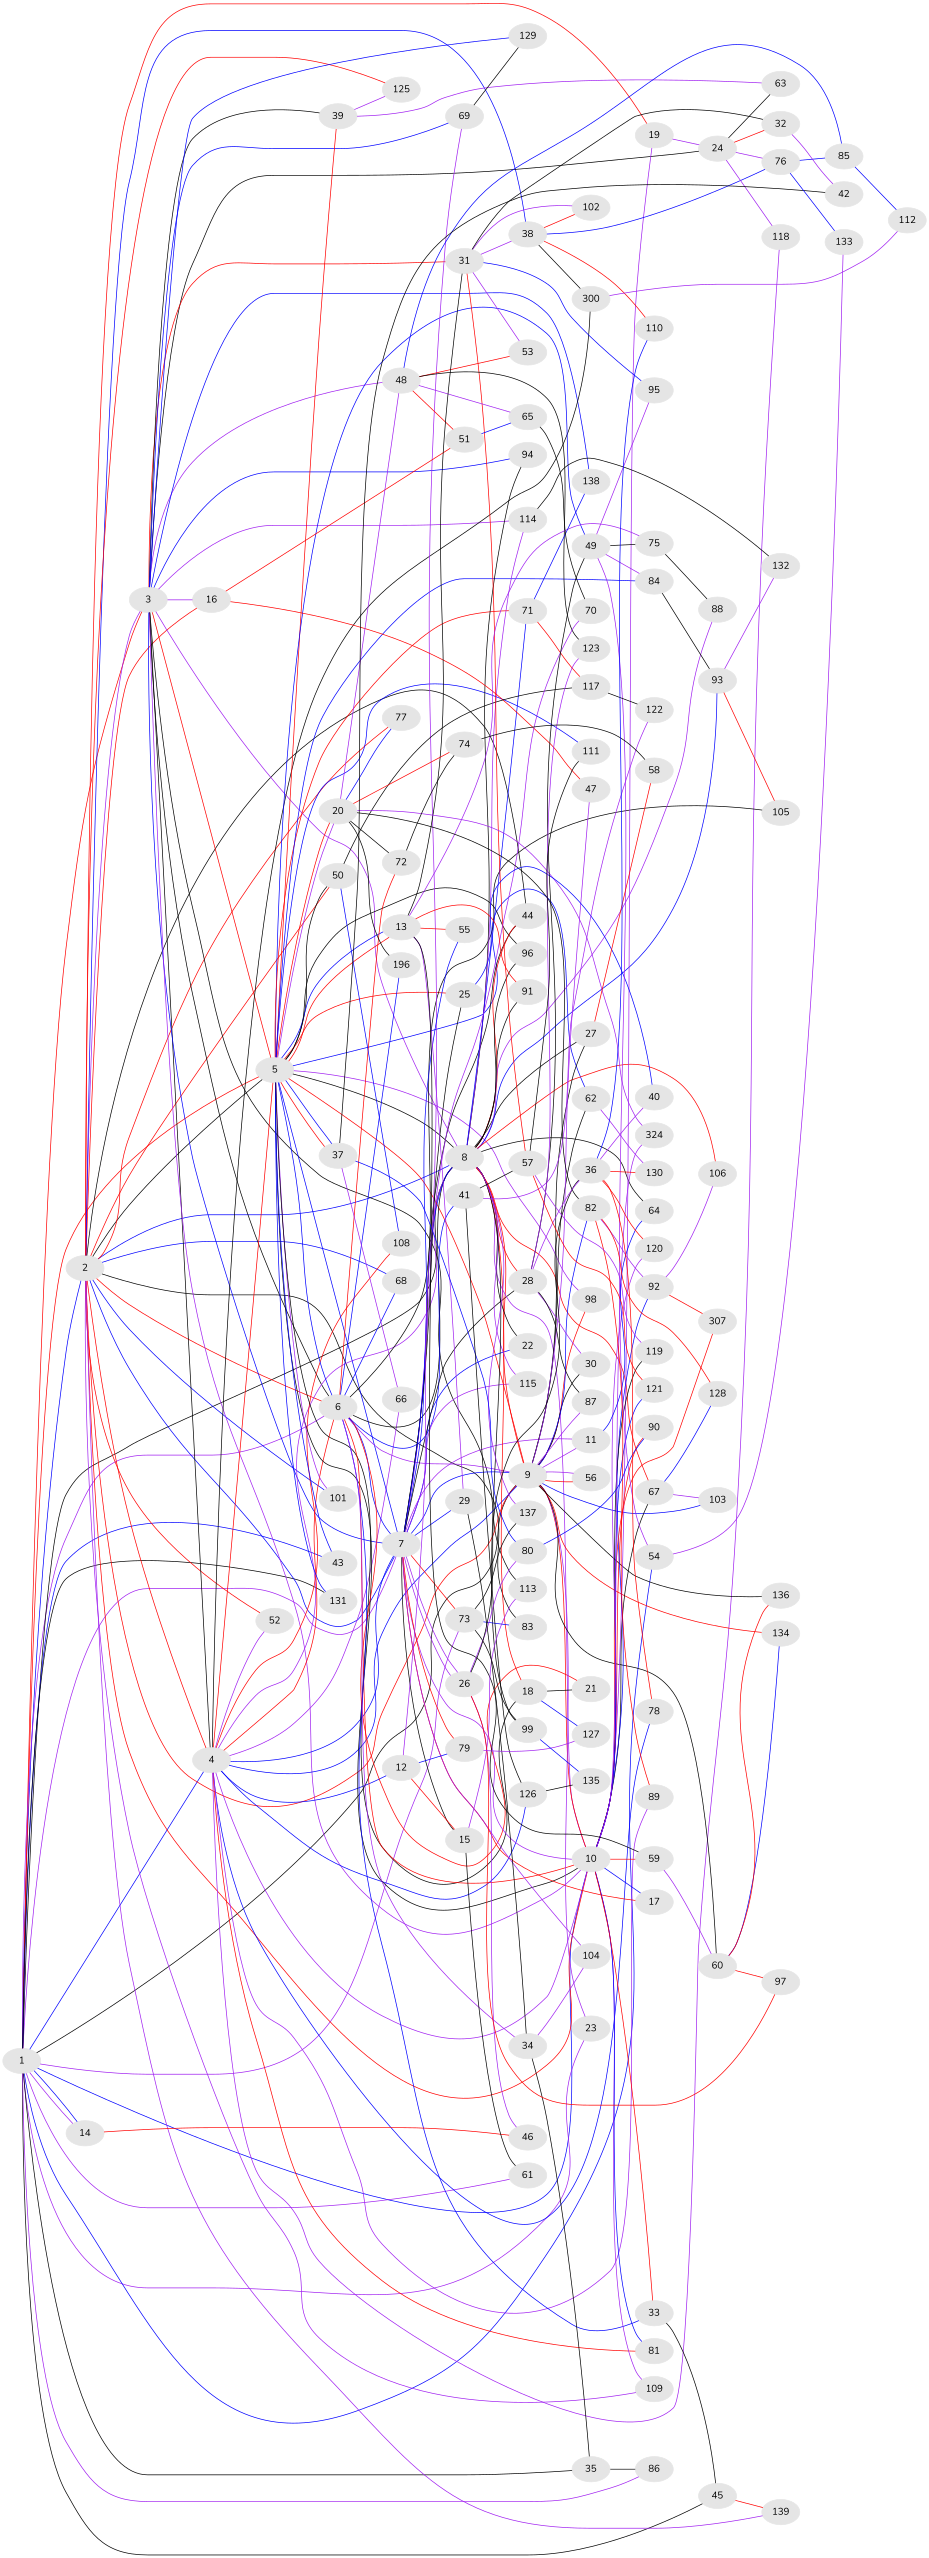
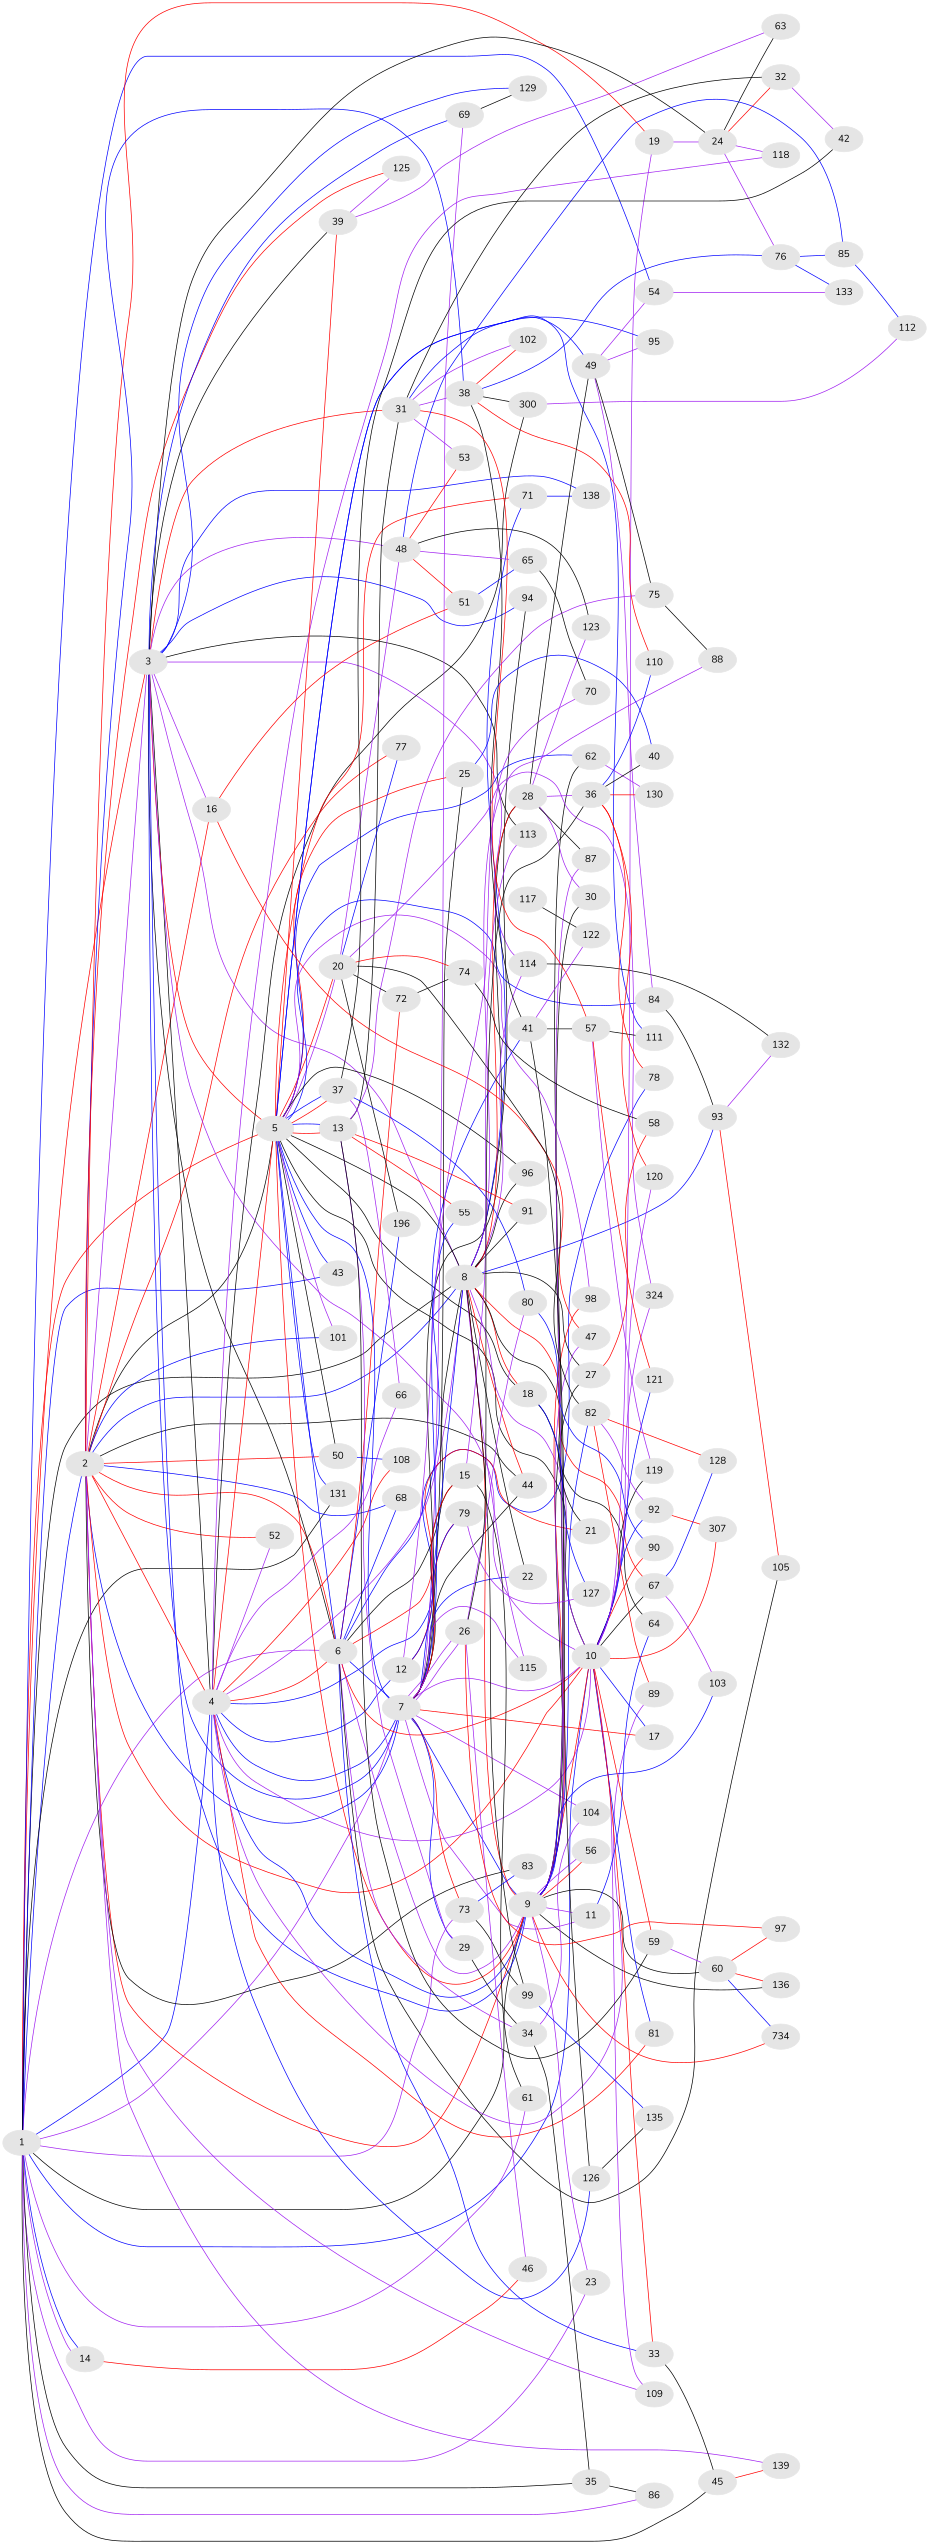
(557, 648) -> none
none -> (496, 711)
(424, 743) -> none
(616, 1140) -> (618, 779)
(718, 1174) -> none
none -> (163, 1358)
(528, 1513) -> none
(781, 1634) -> (781, 2037)
